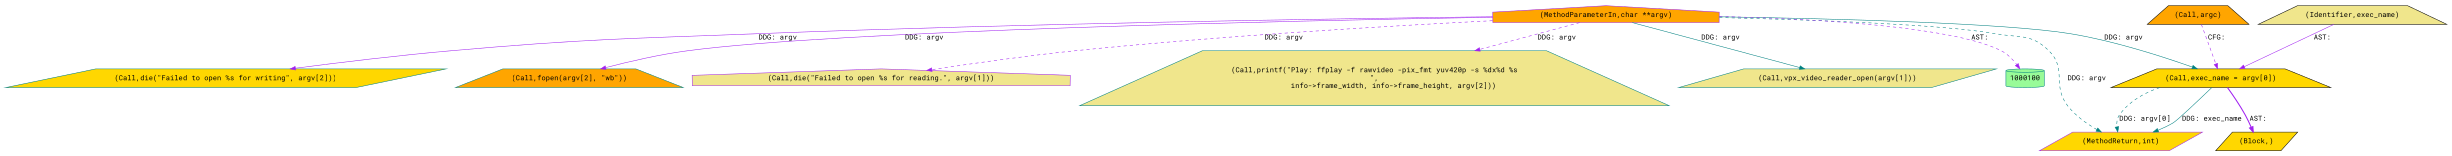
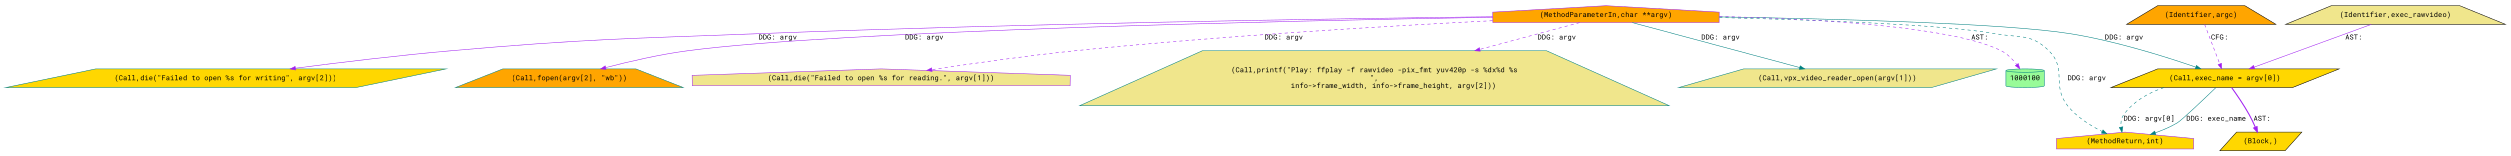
(2198, 15) -> (2201, 15)
(2352, 15) -> (2395, 15)
(2221, 78) -> (2225, 78)
(2121, 141) -> (2125, 141)
